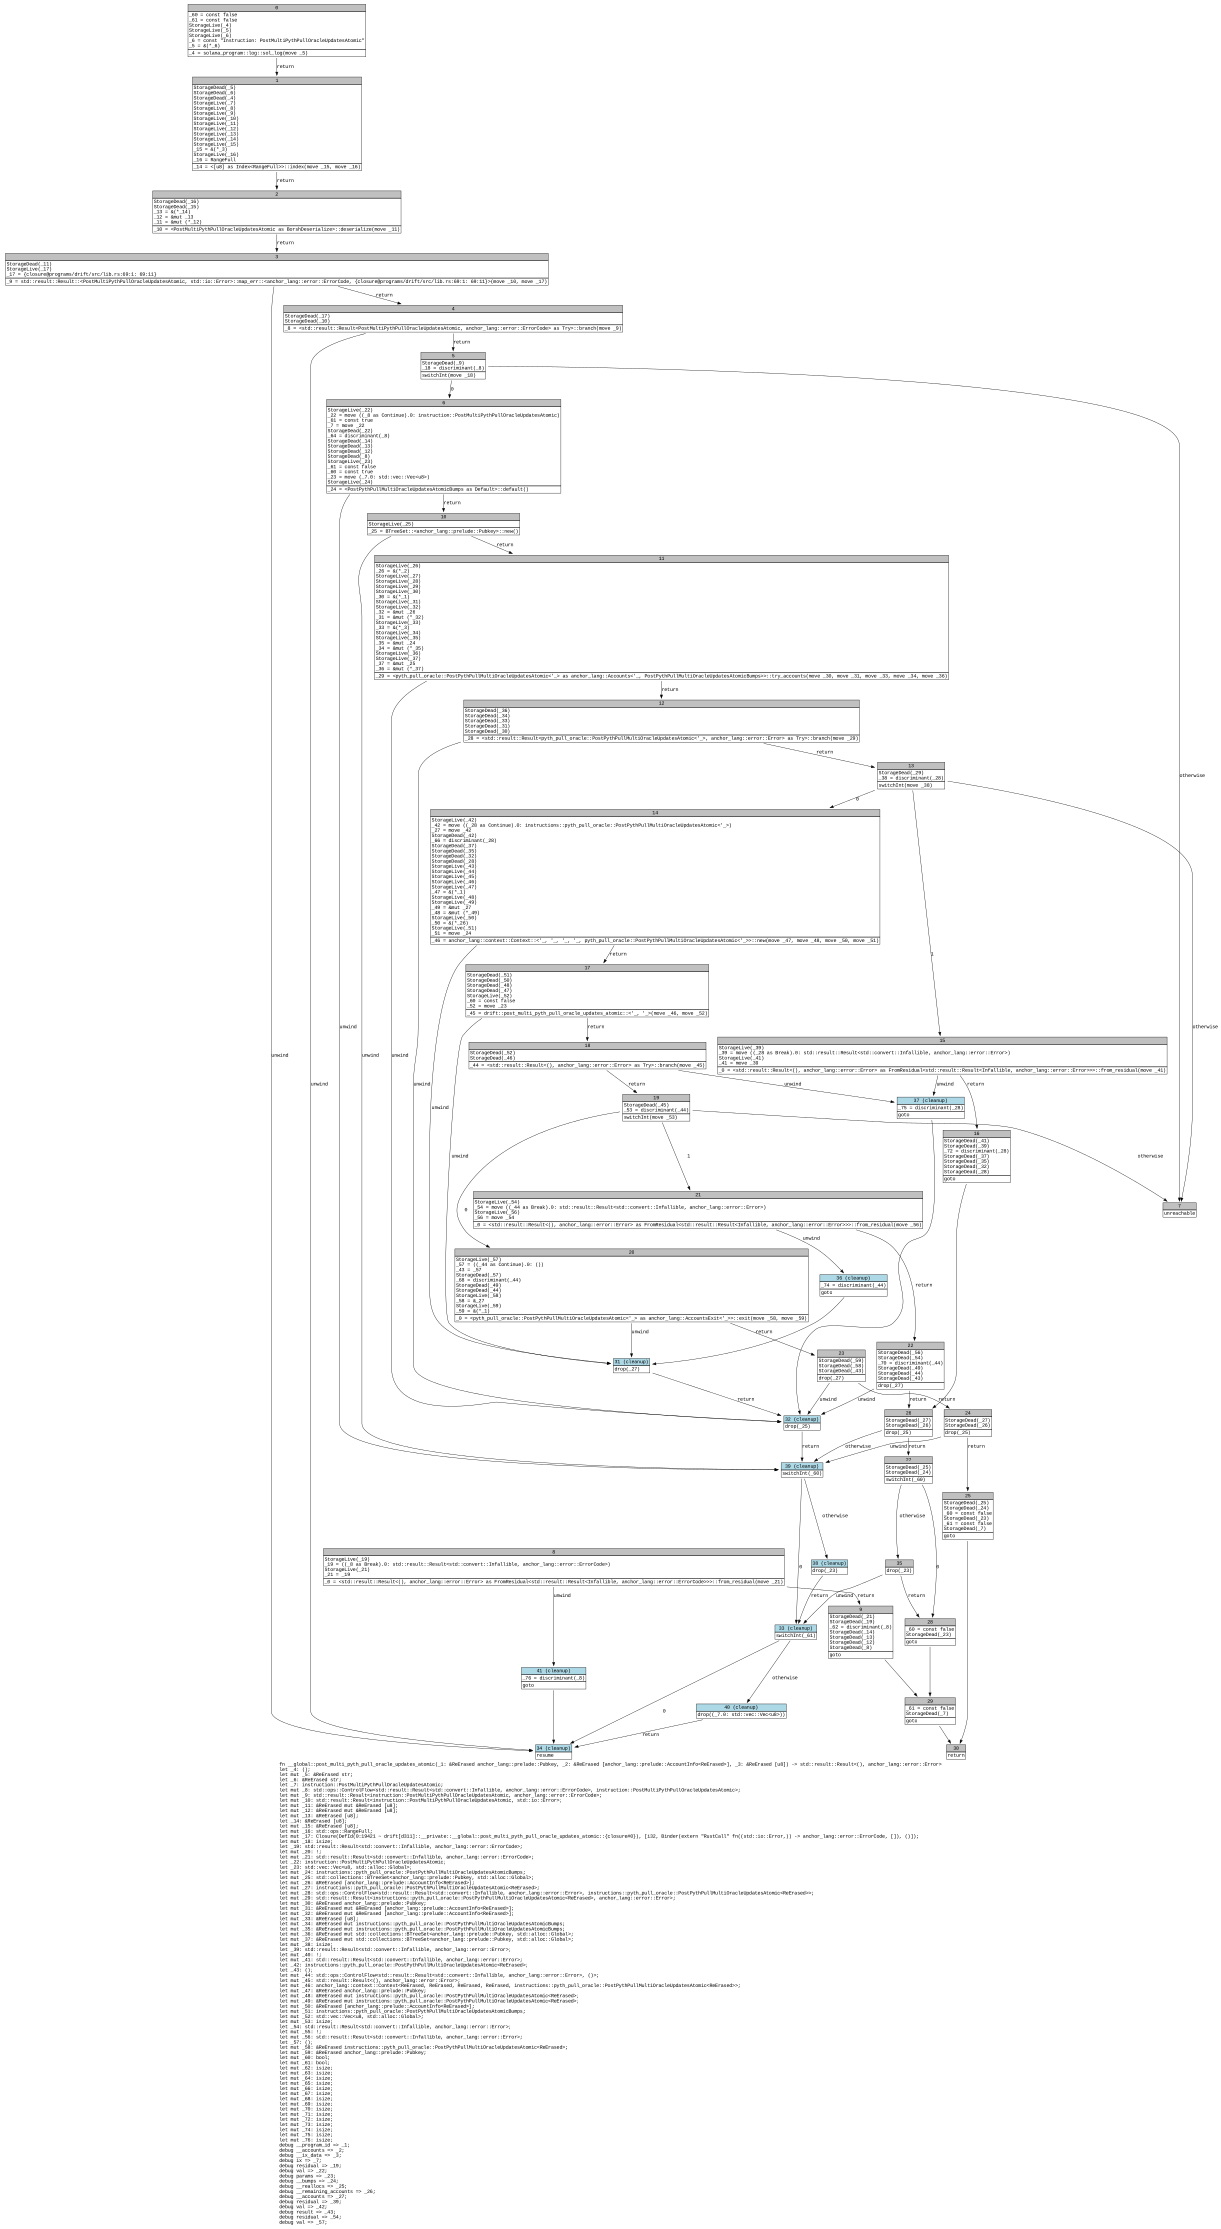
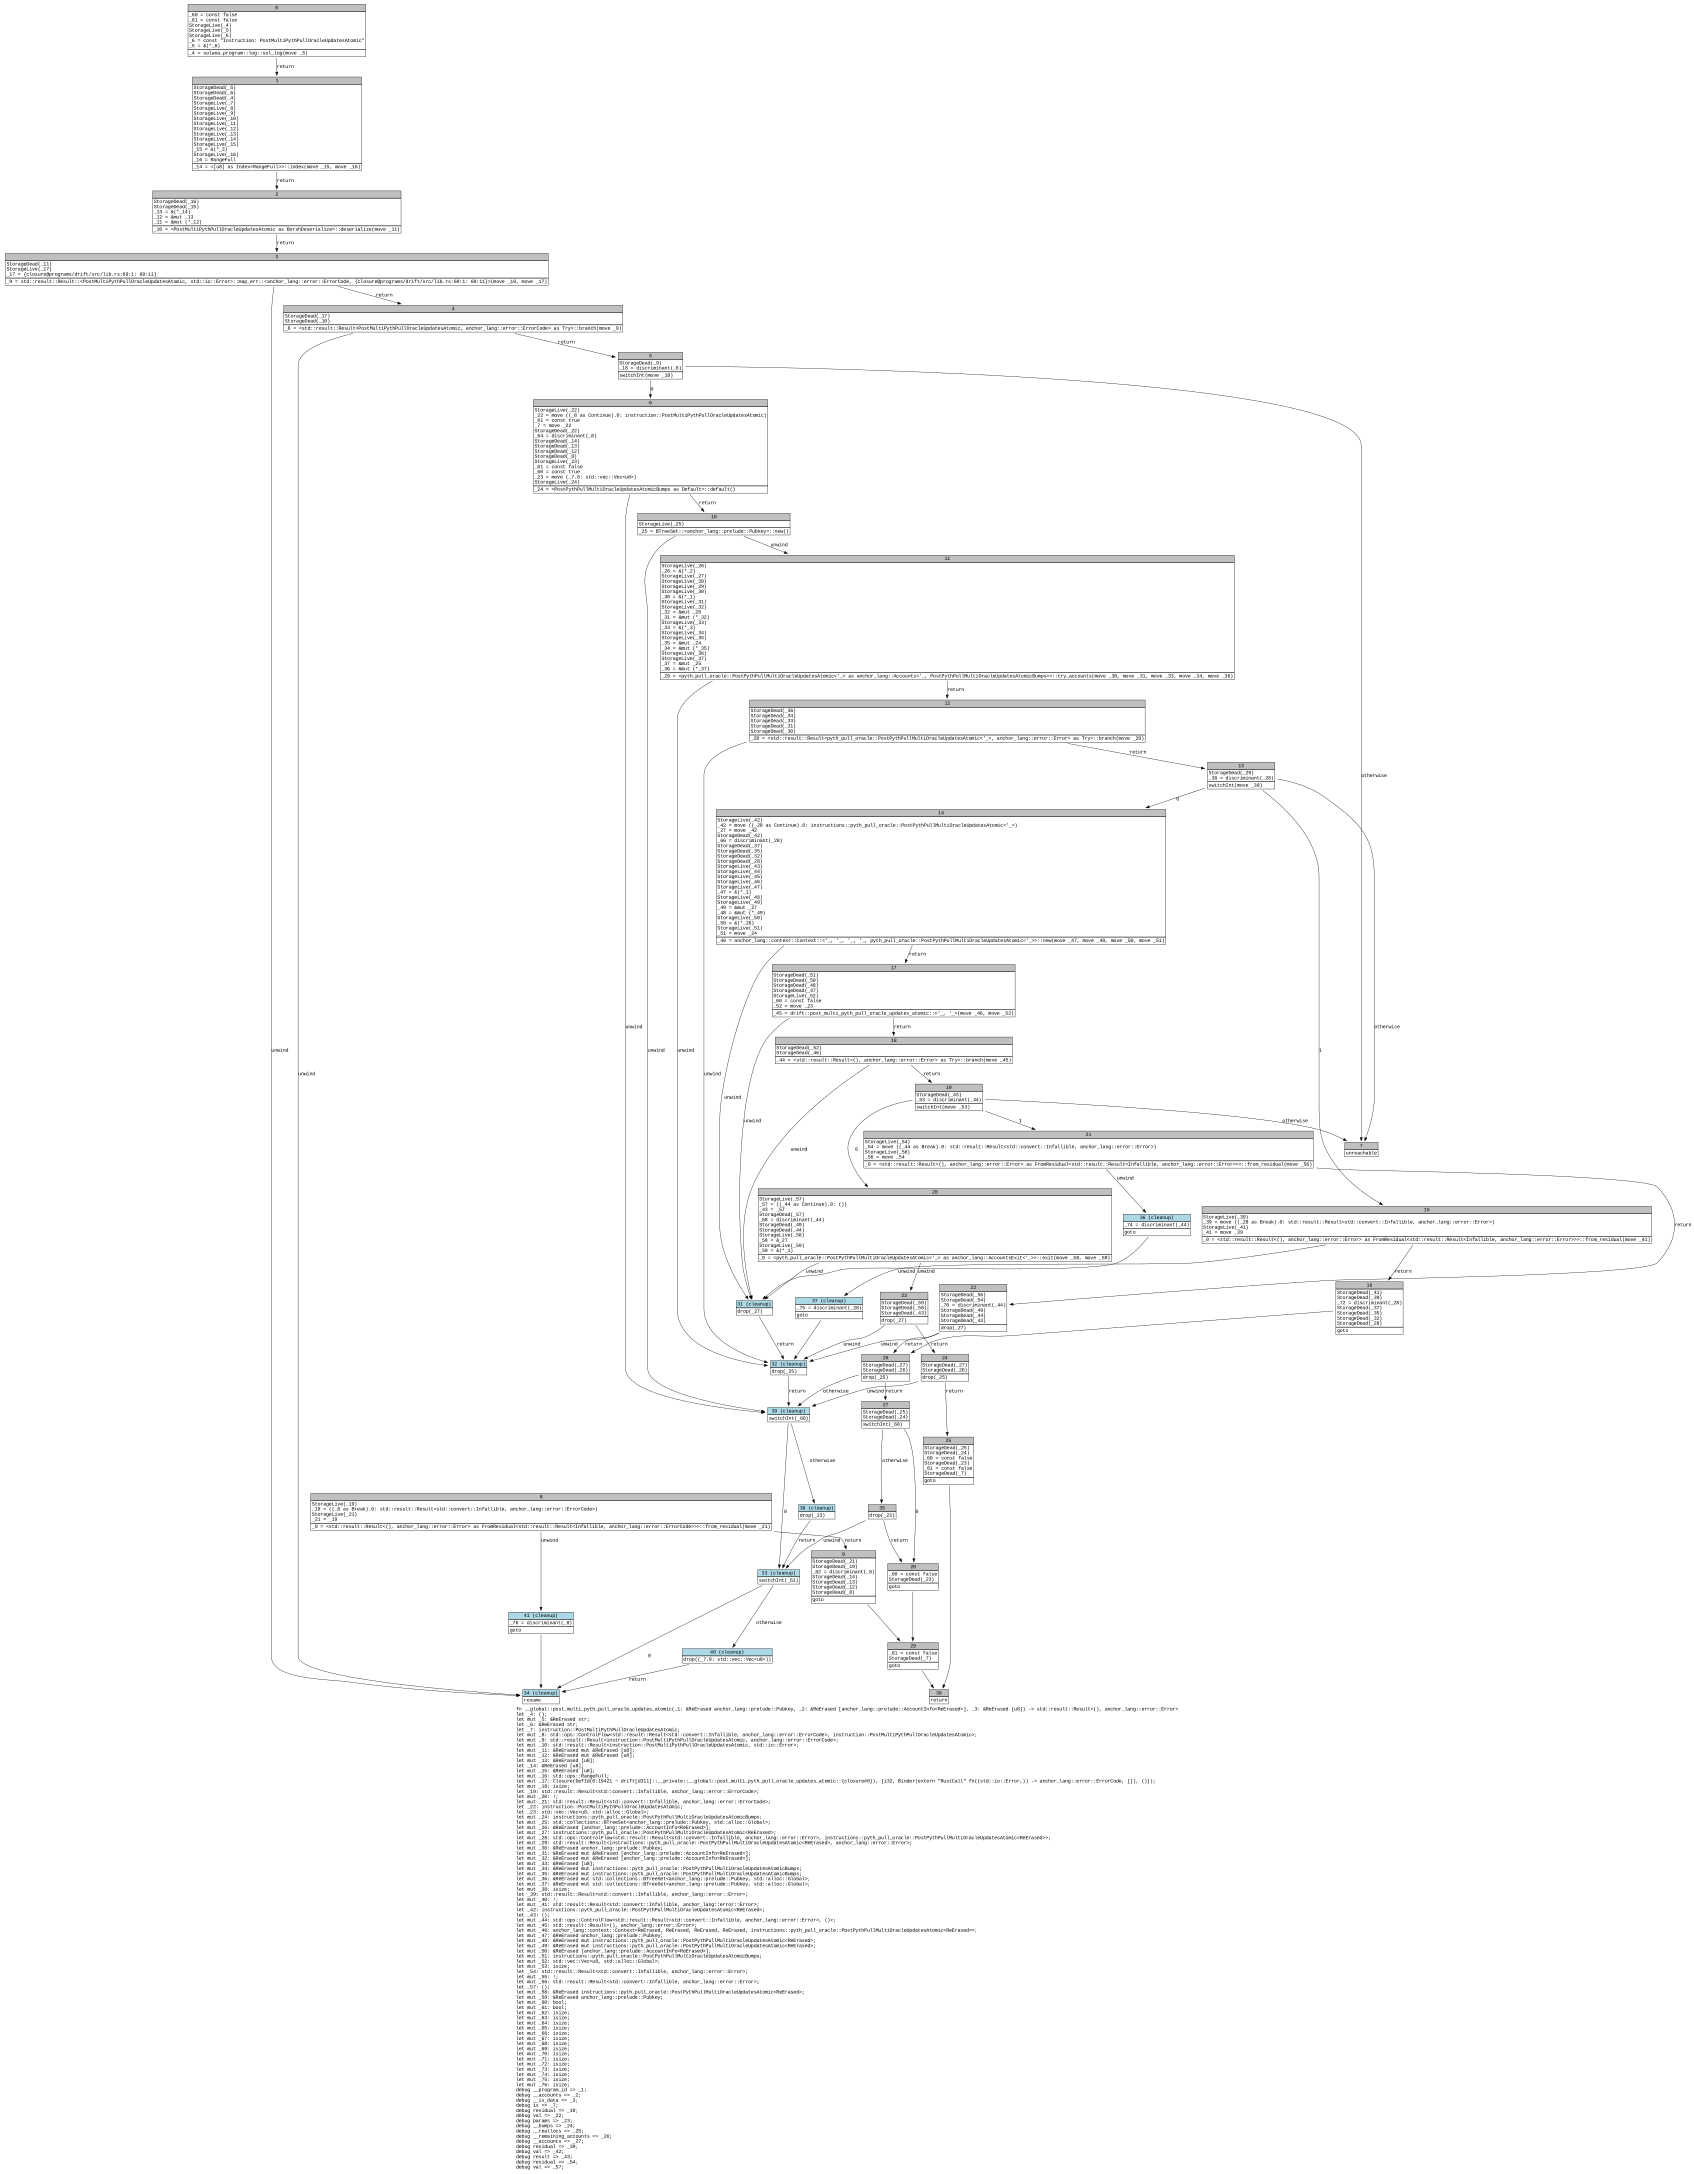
(505, 545) -> (779, 545)
(785, 1086) -> (767, 1161)
(764, 1332) -> (926, 1272)
